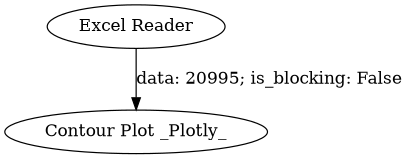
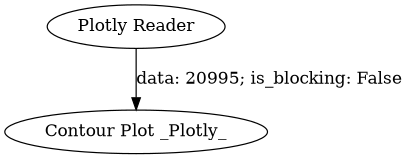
(136, 27) -> (136, 27)
